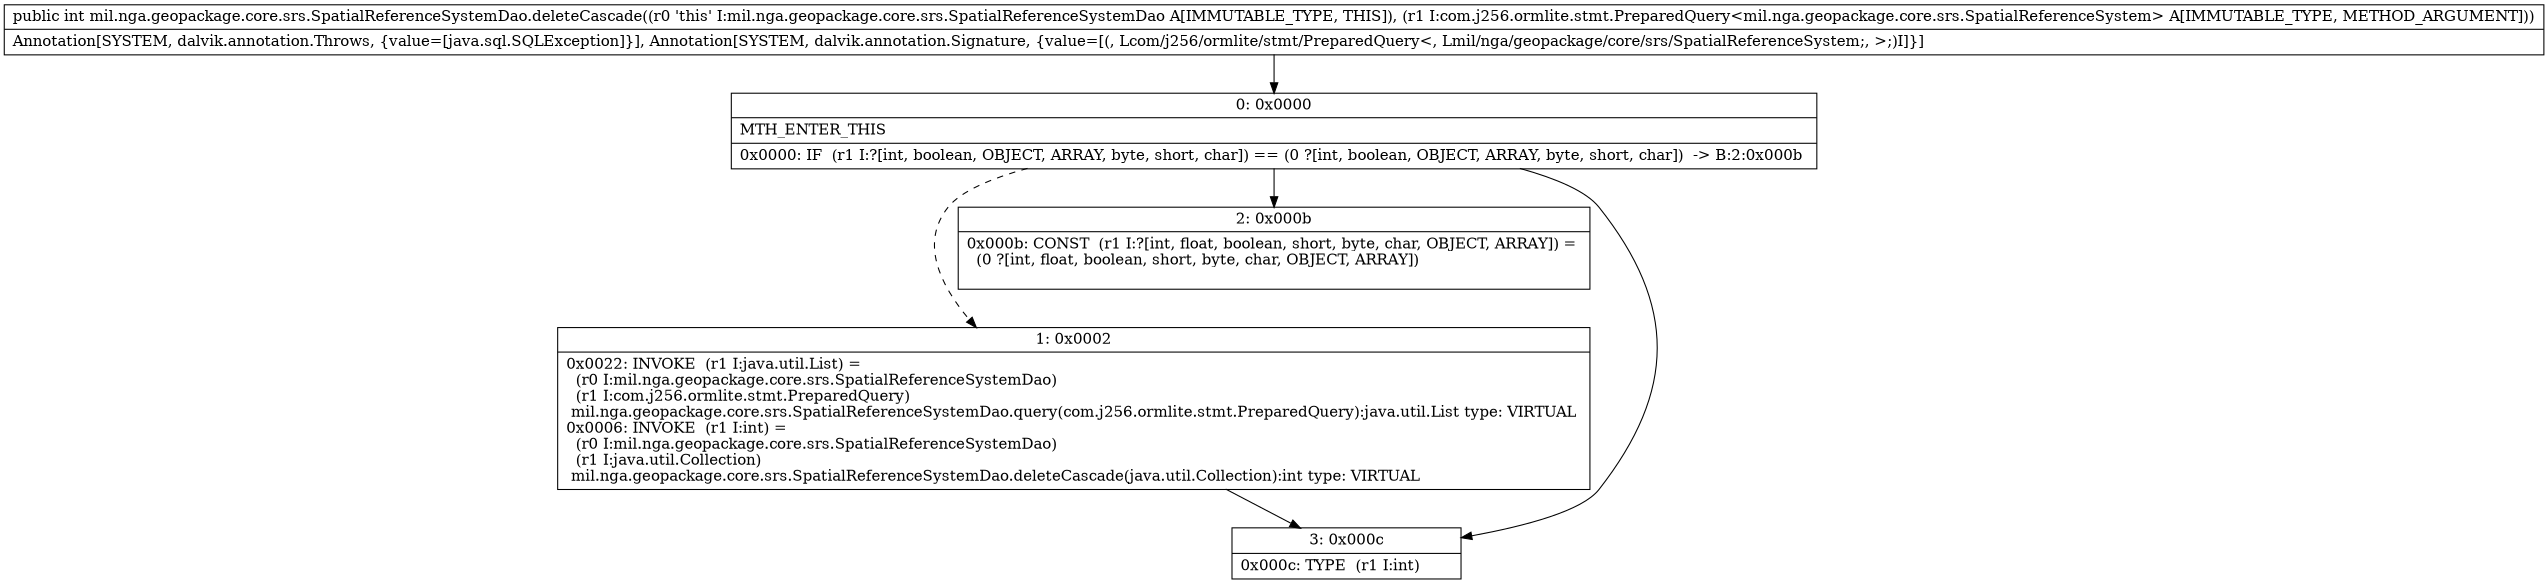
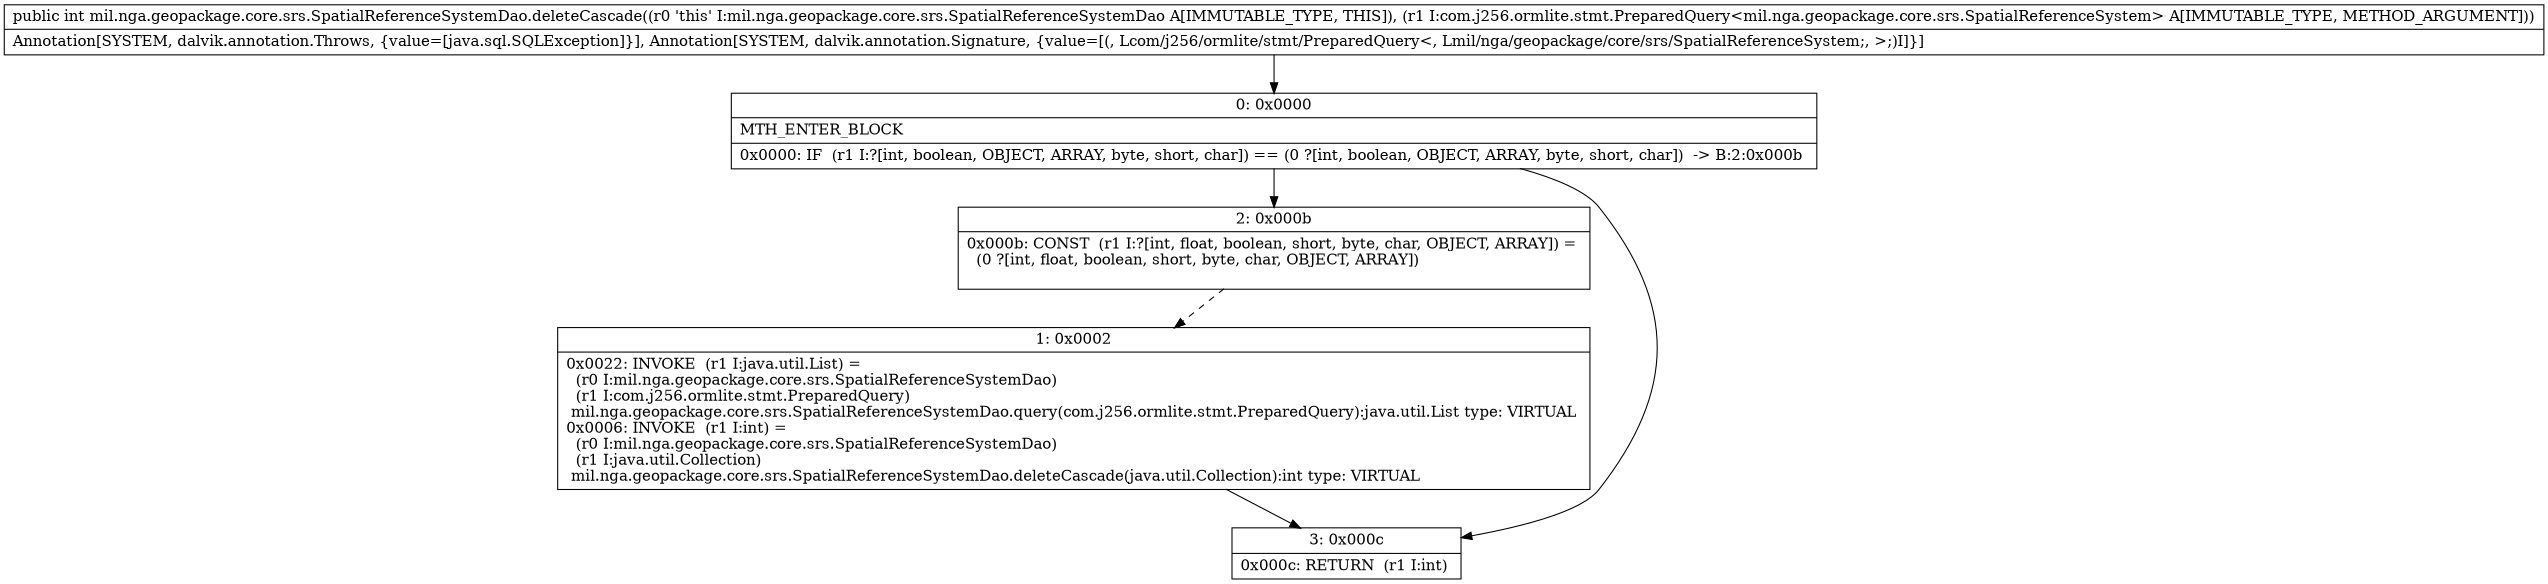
(813, 130) -> (822, 130)
(939, 222) -> (1203, 305)
(1333, 566) -> (1347, 566)
